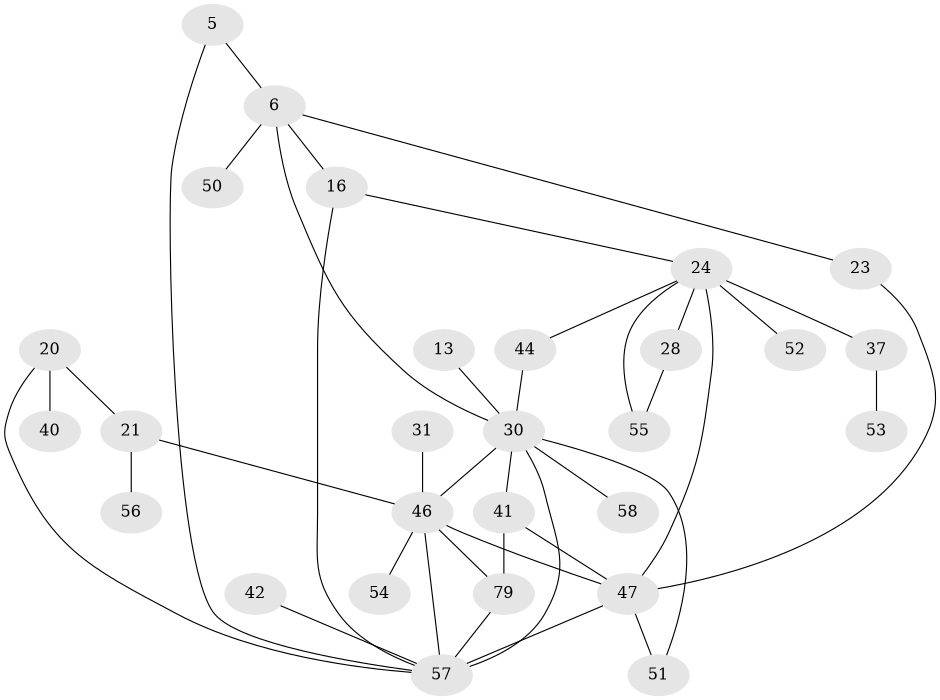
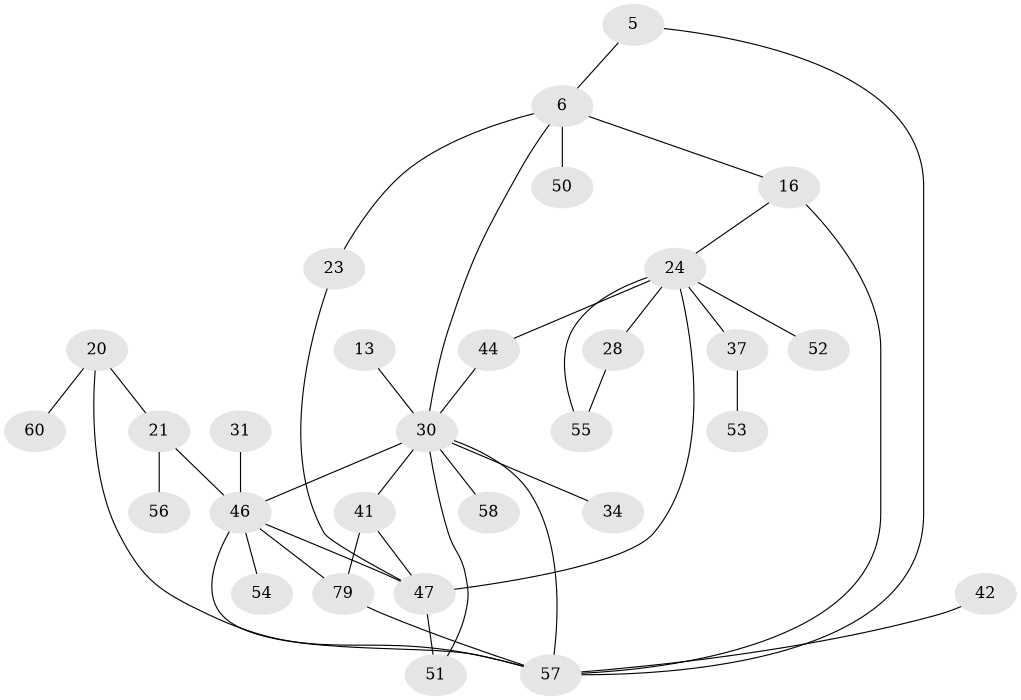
(50, 431) -> (35, 431)
none -> (613, 513)
(542, 632) -> none
